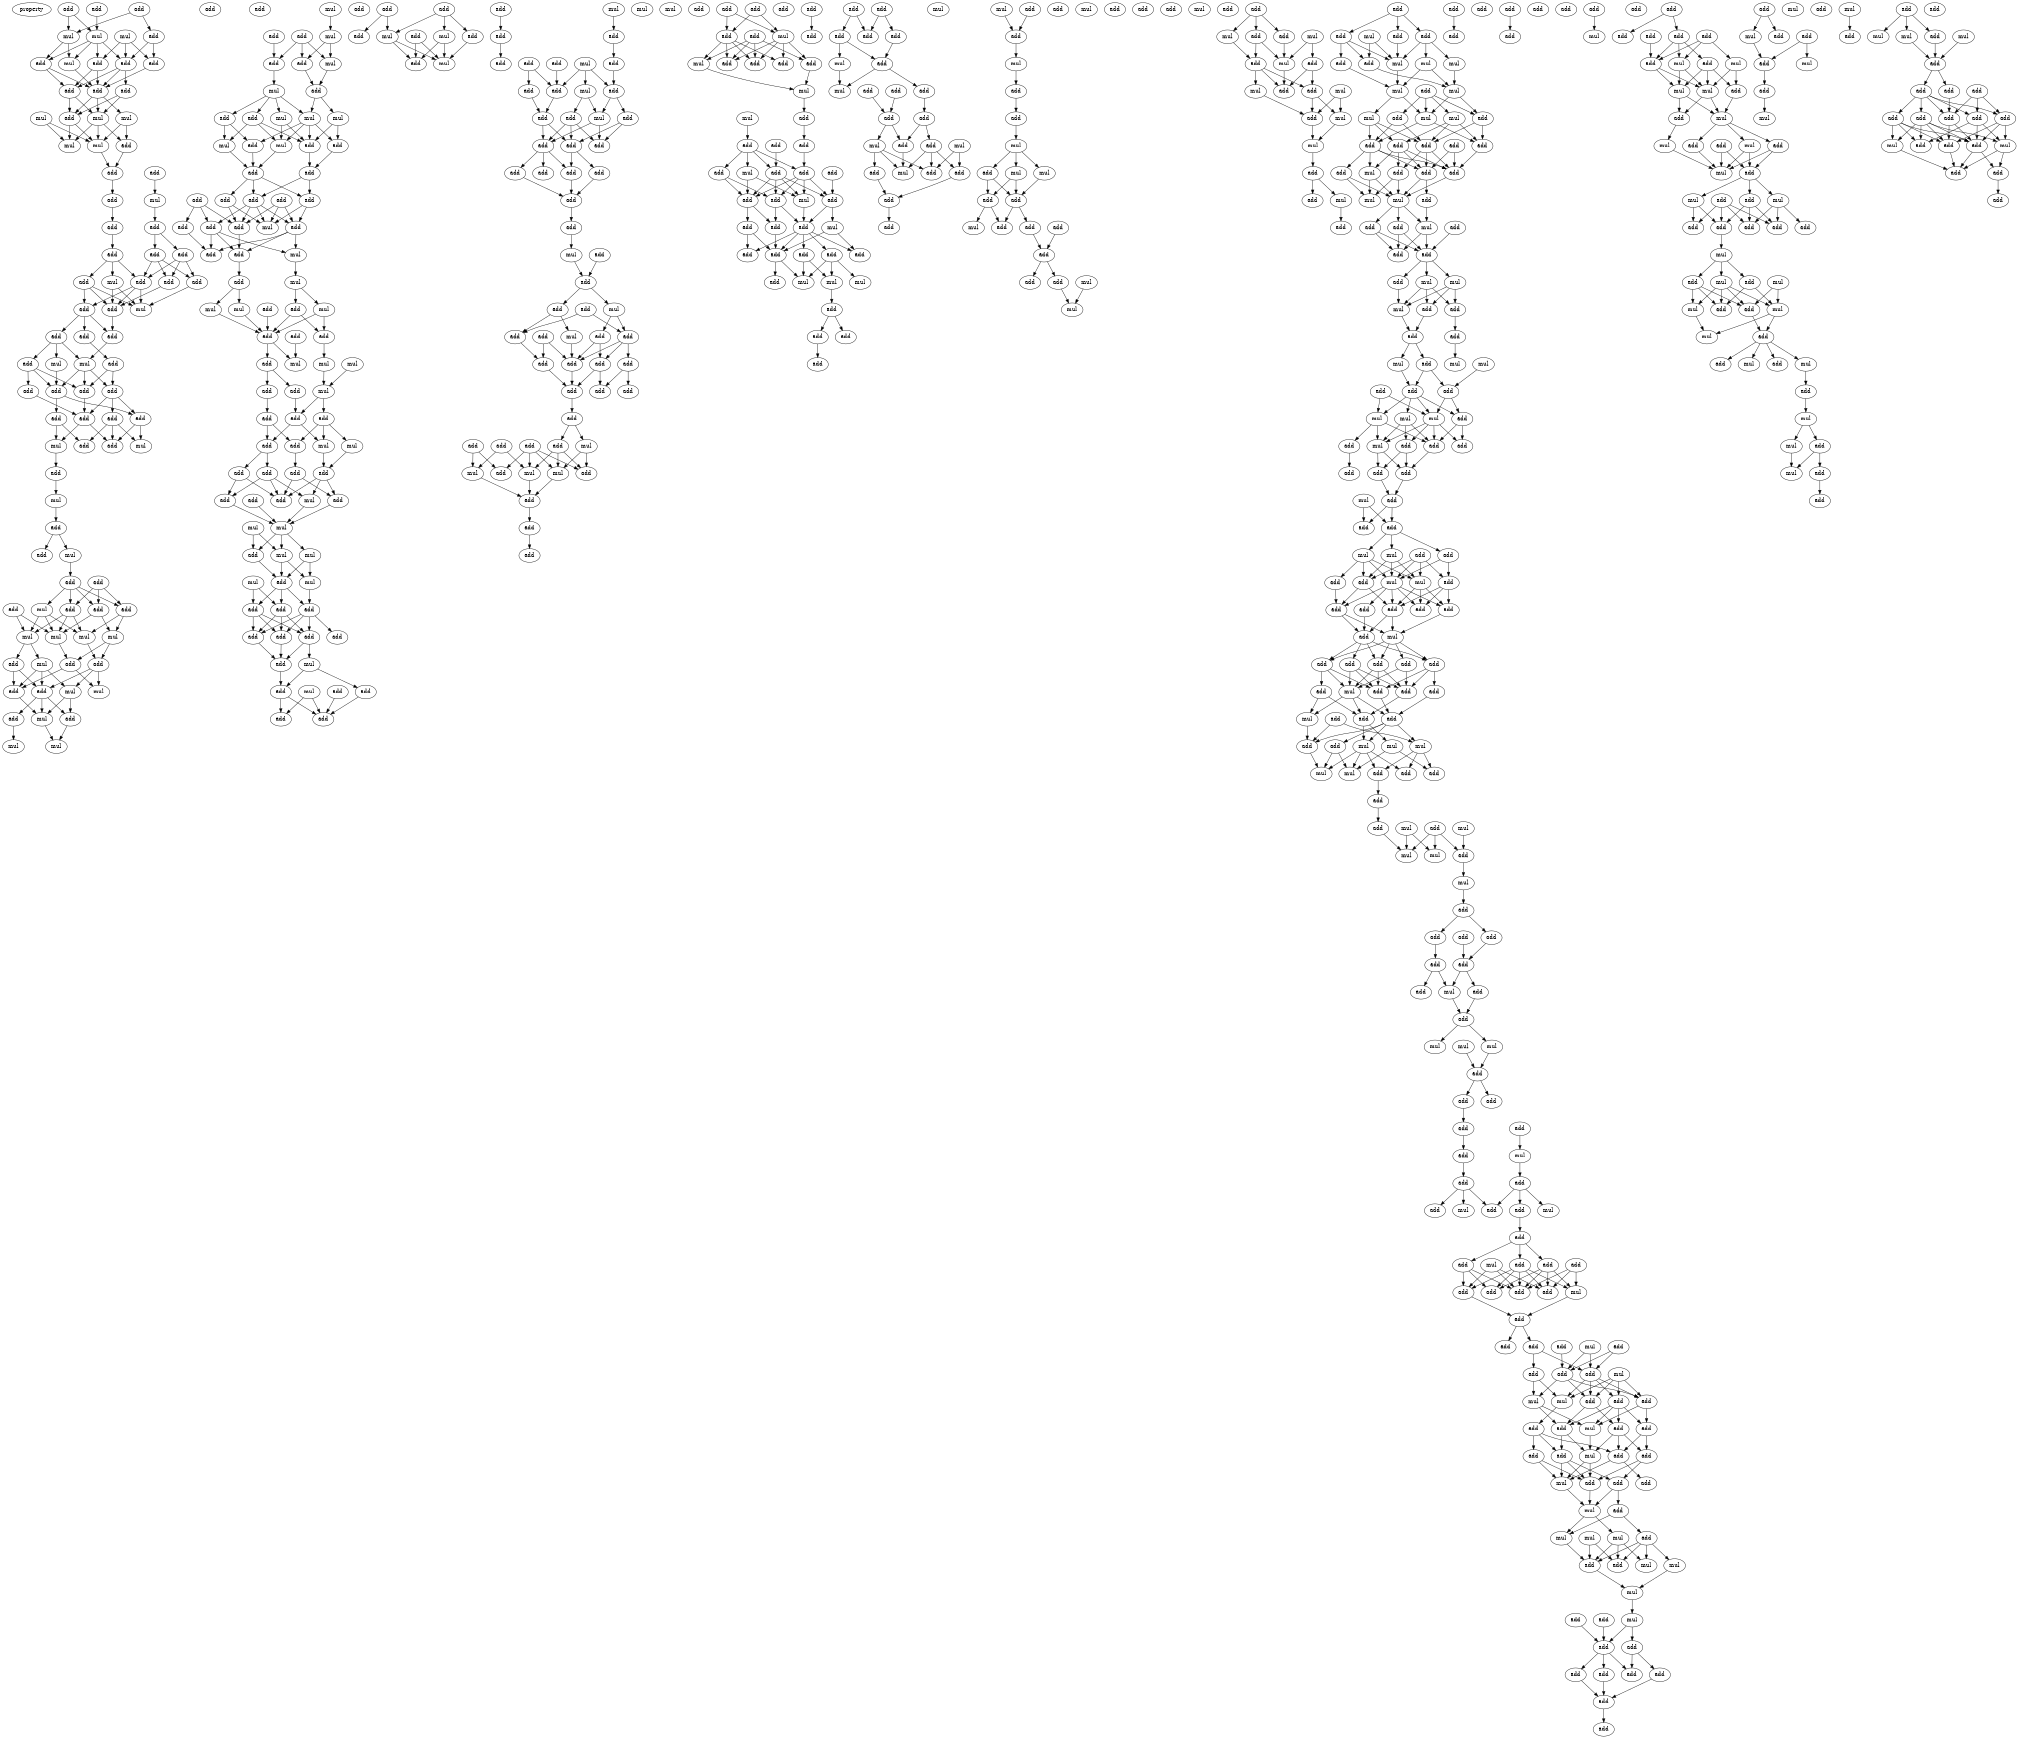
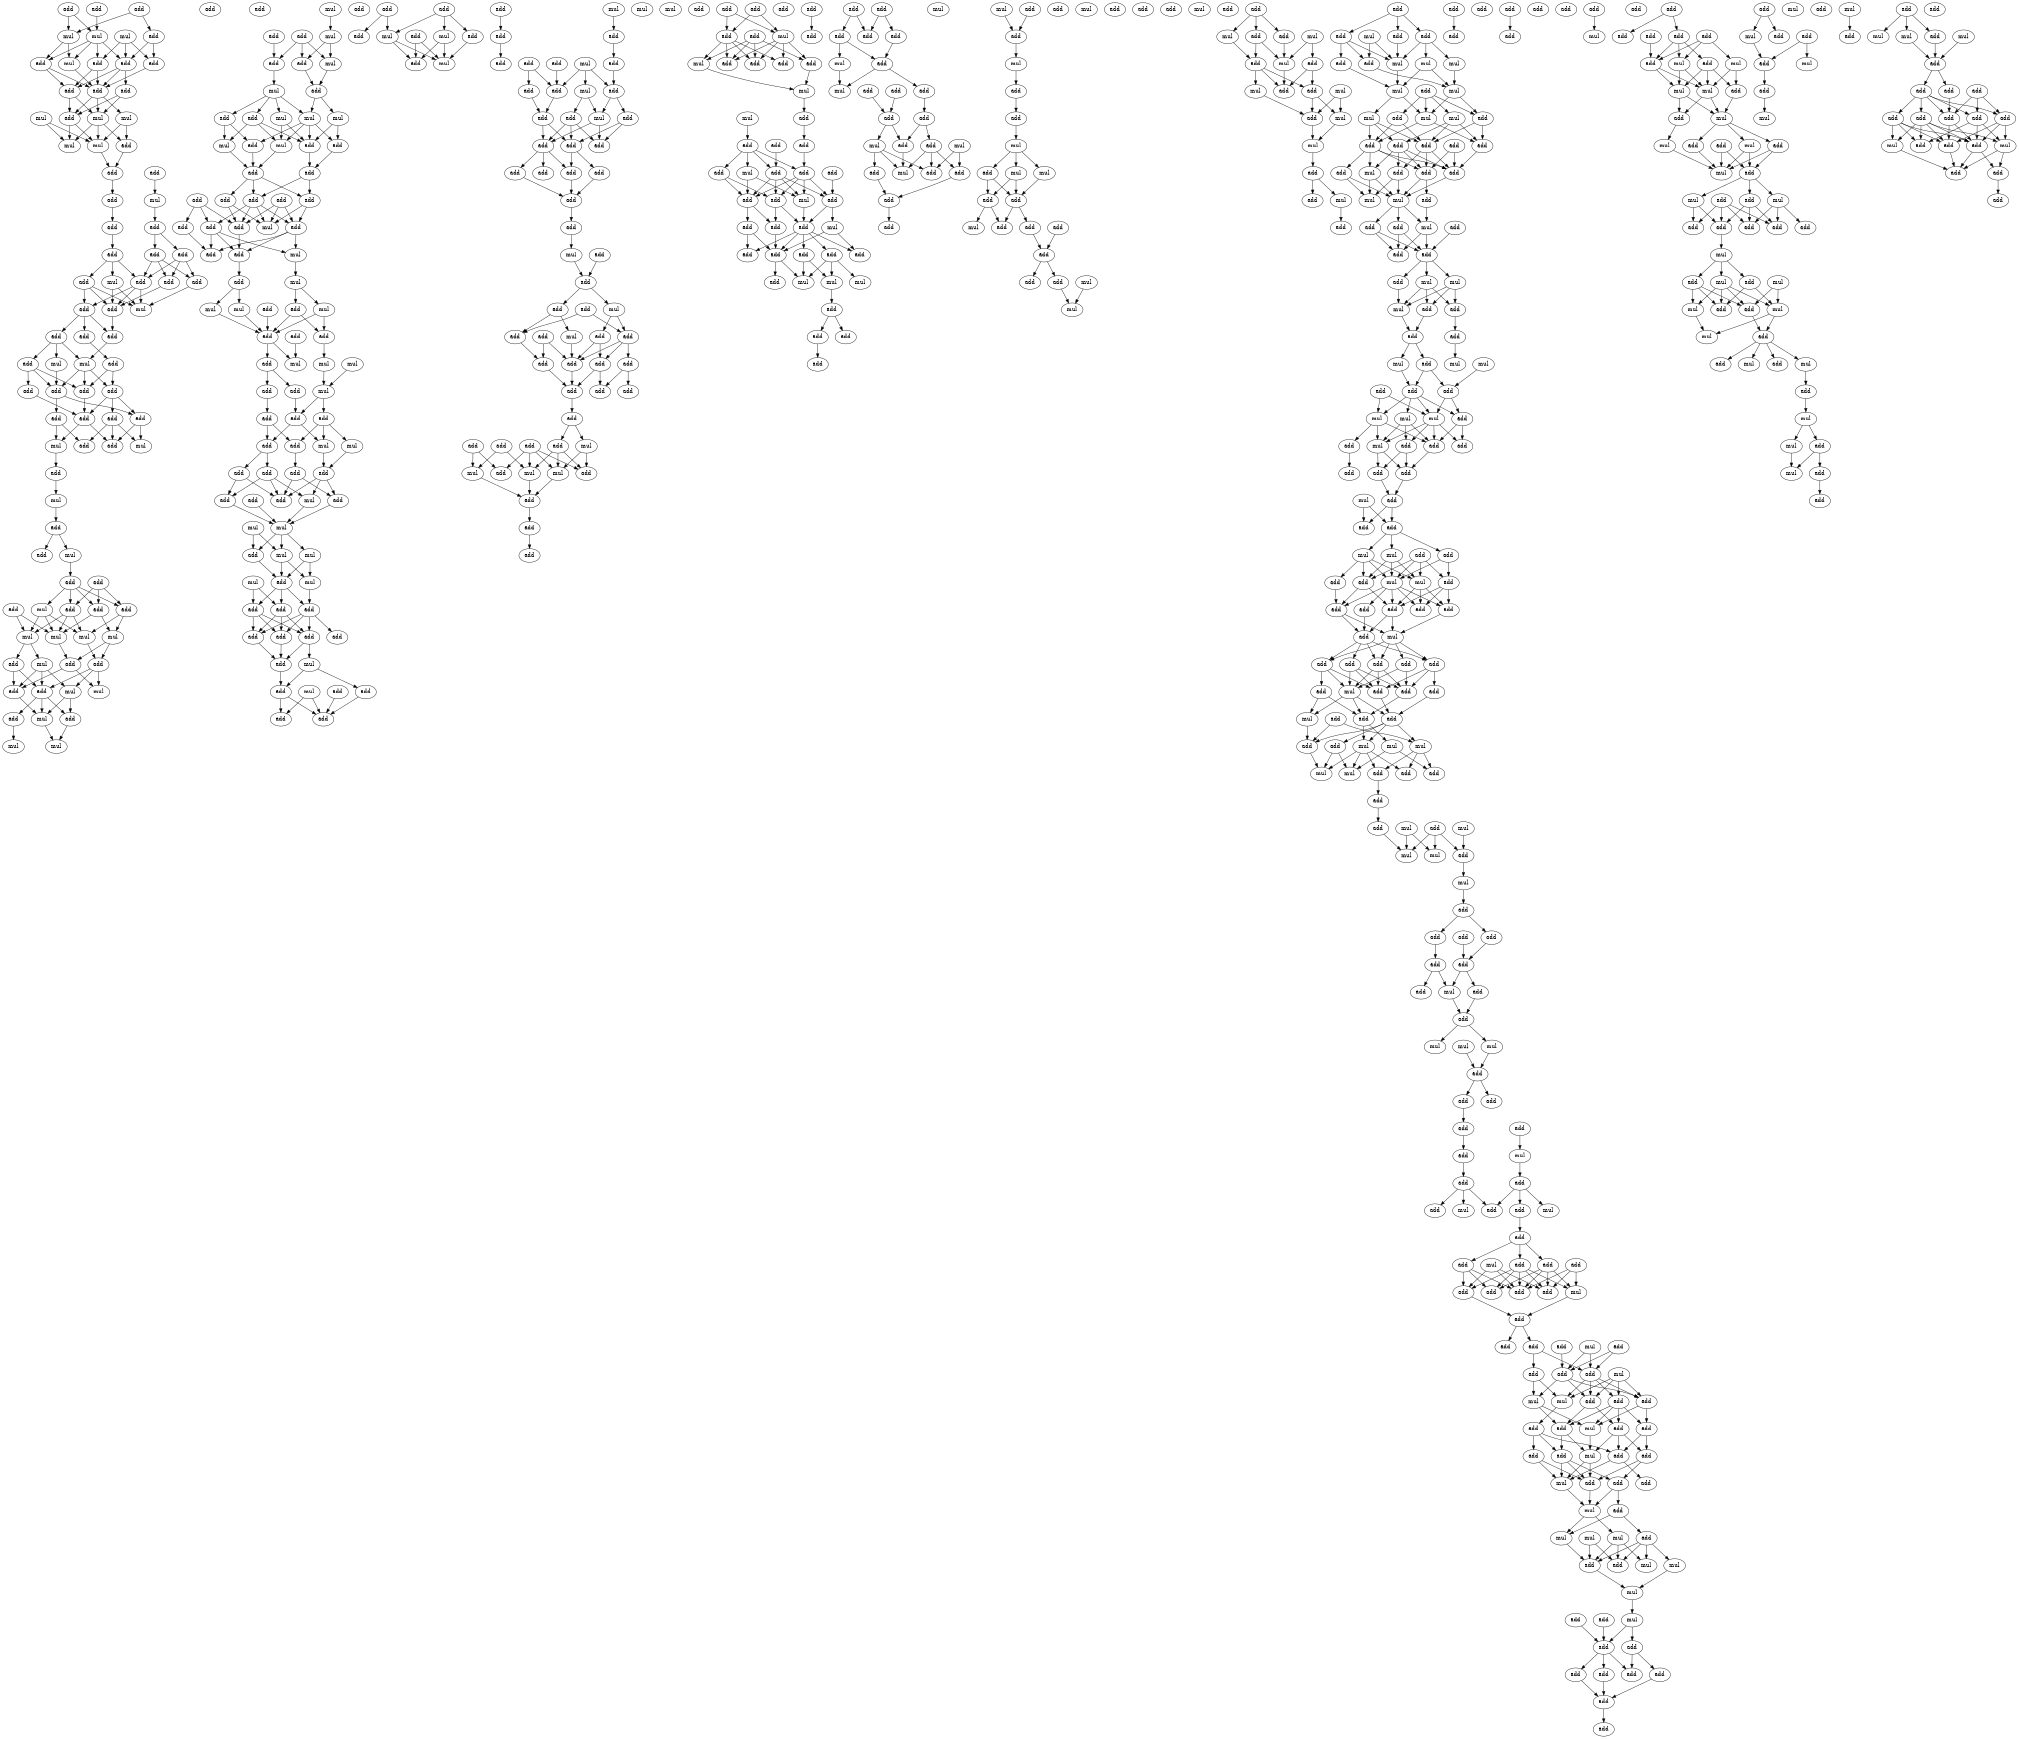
(32, 9) -> none
